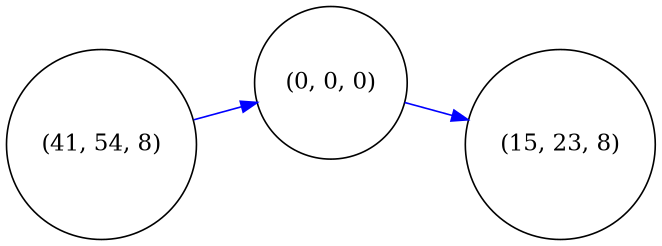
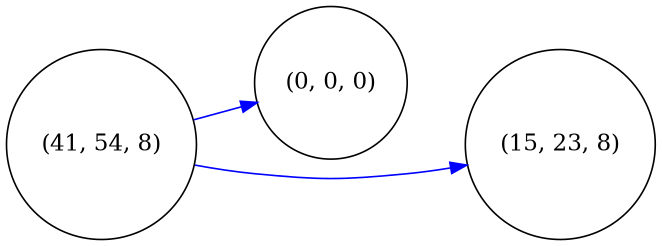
(428, 109) -> (323, 178)
